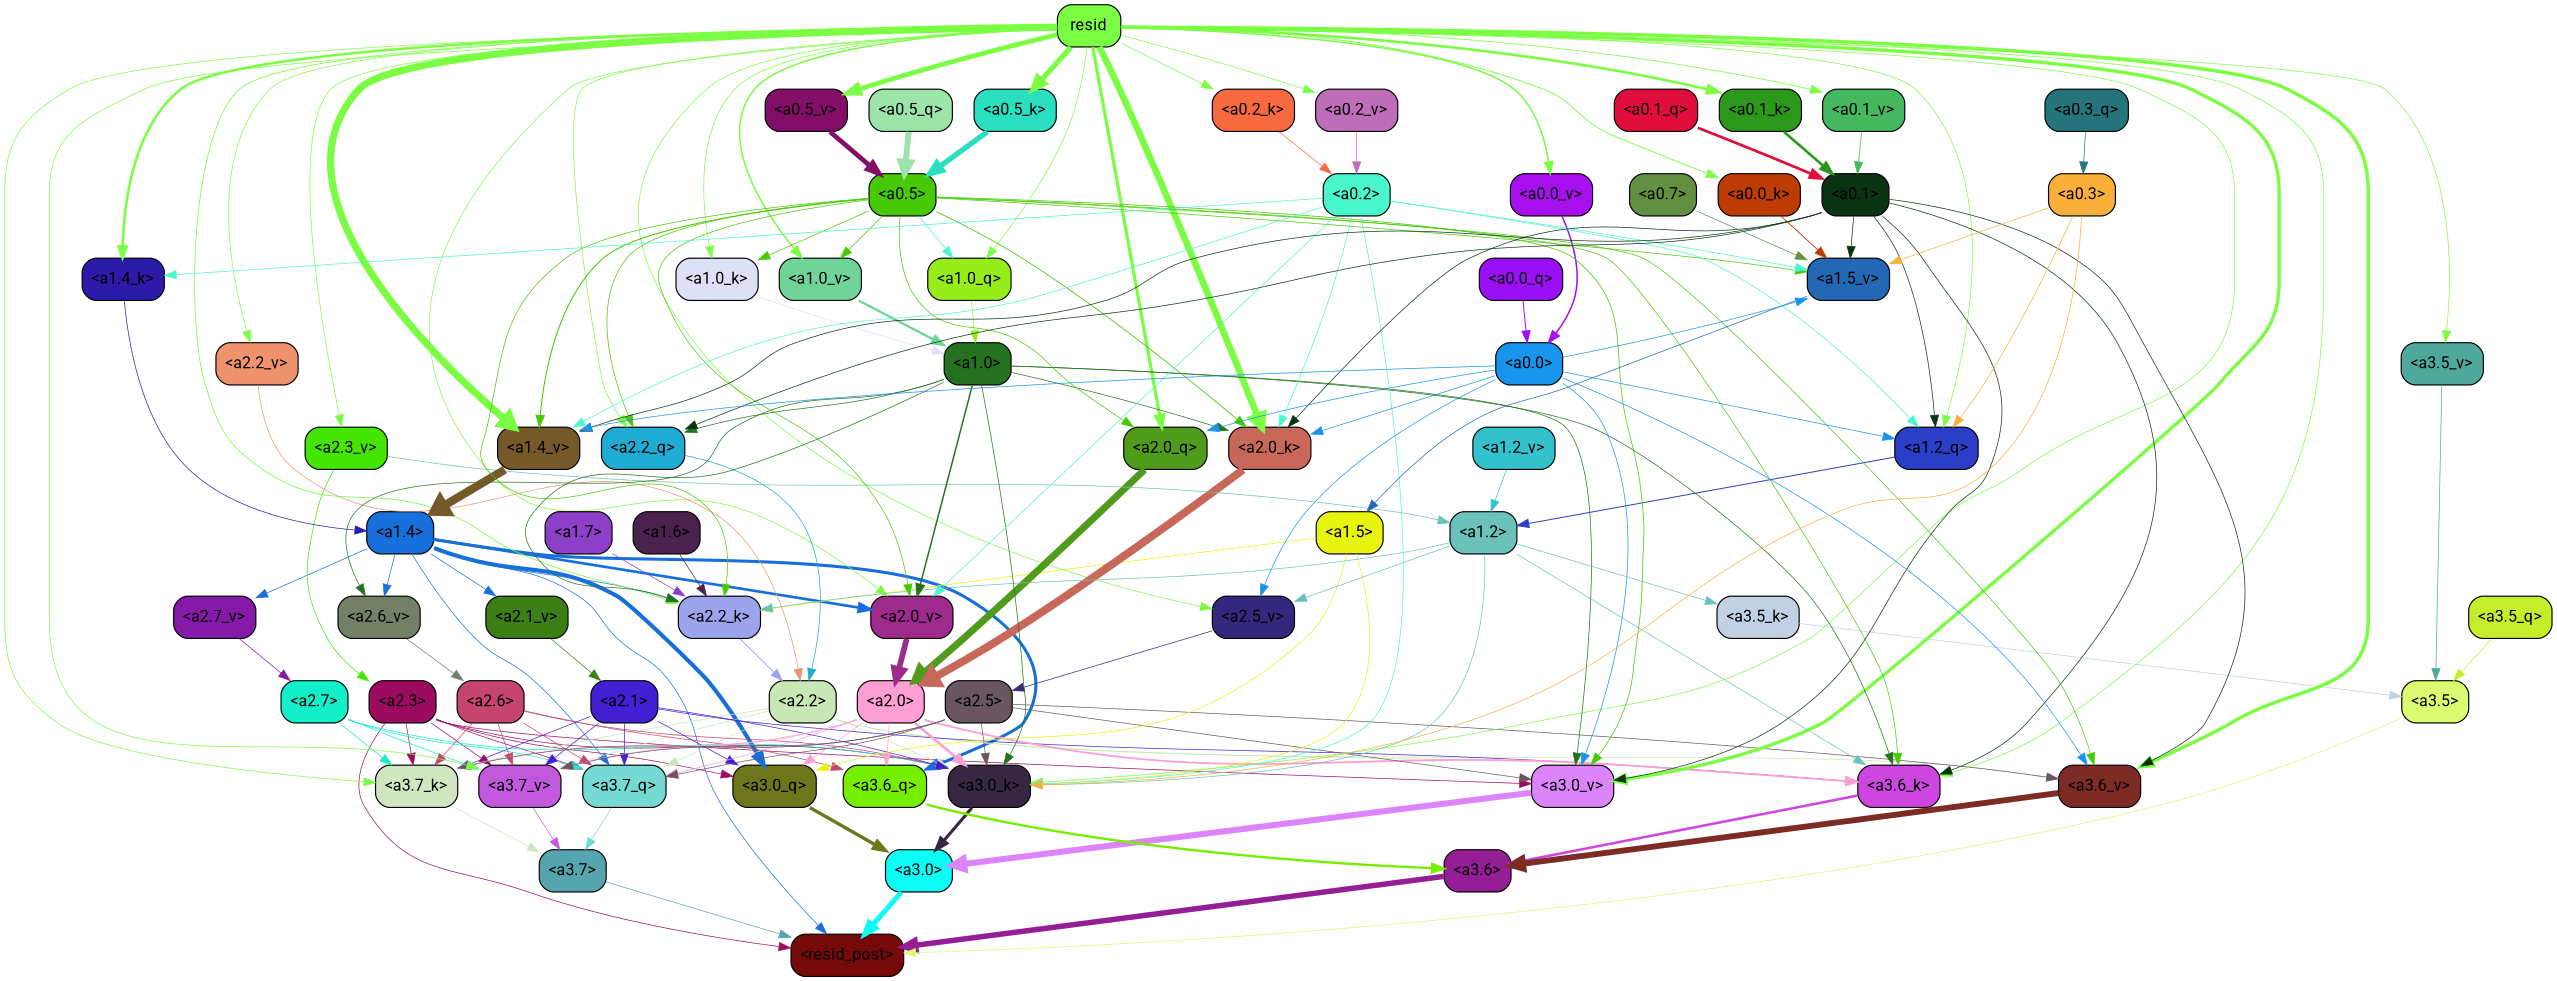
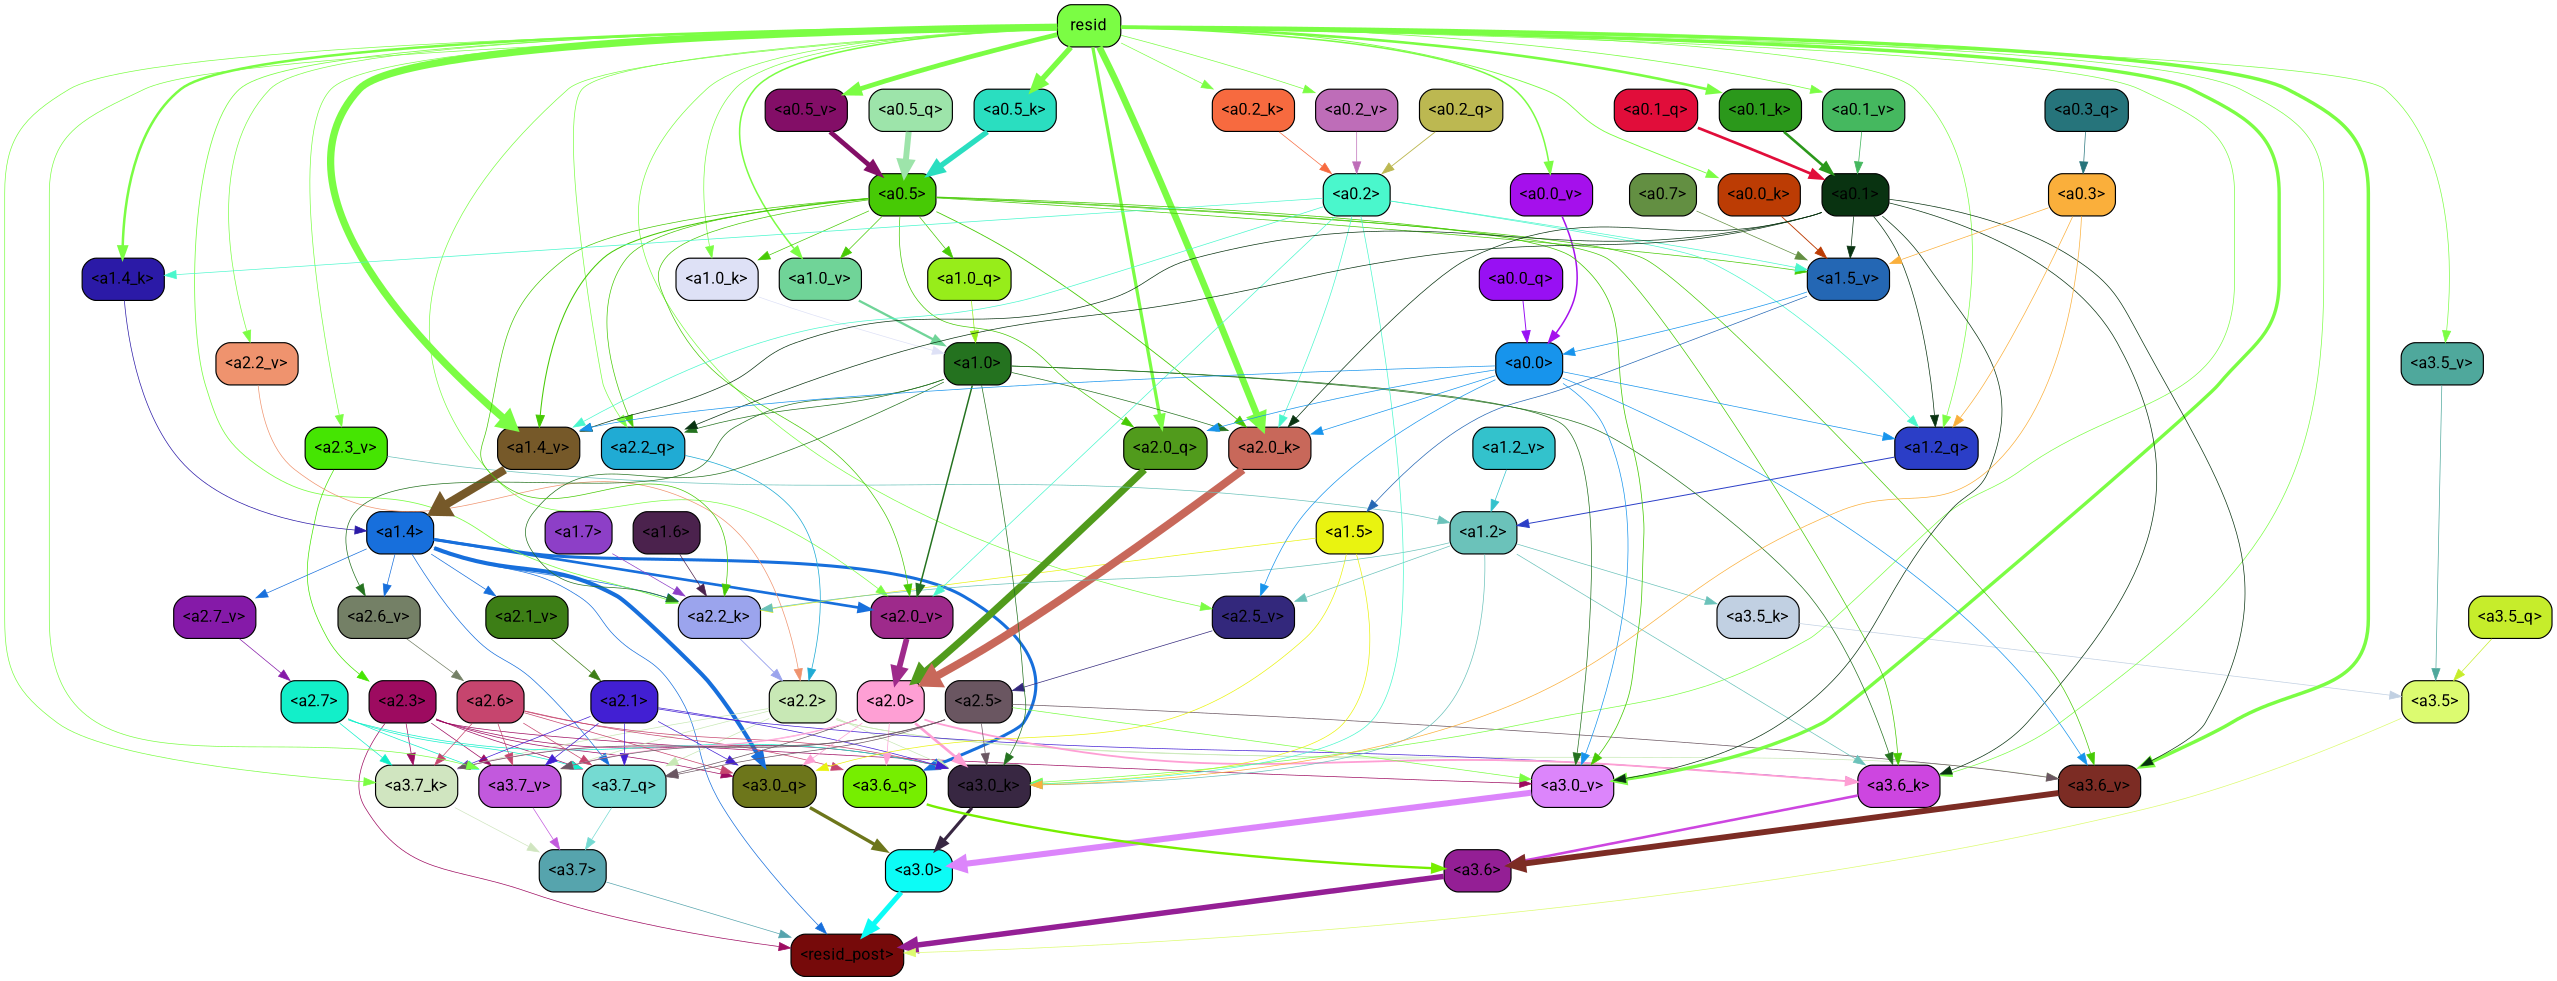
none -> (1461, 110)
(1056, 155) -> none
(932, 233) -> (932, 233)
(1680, 332) -> (1691, 324)
none -> (623, 741)
(1266, 743) -> (1266, 743)
(768, 749) -> (768, 749)
